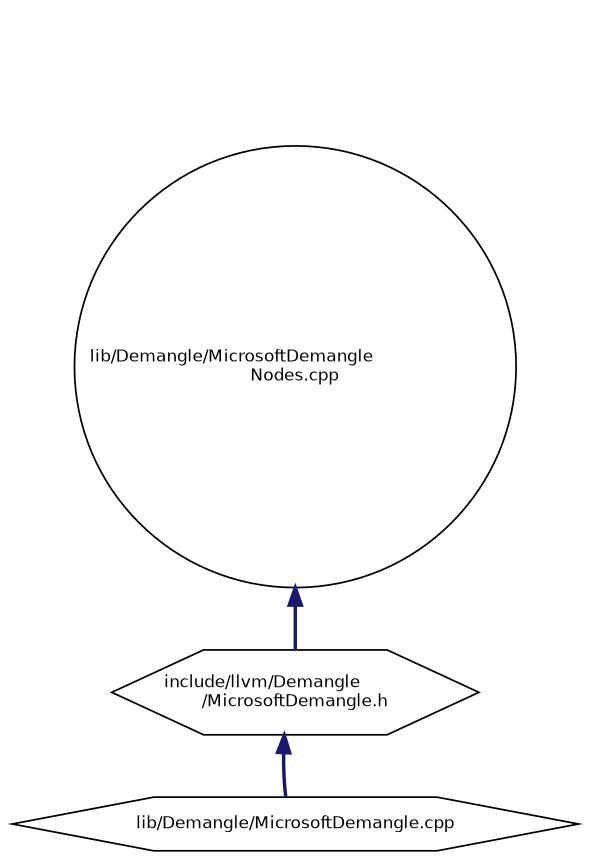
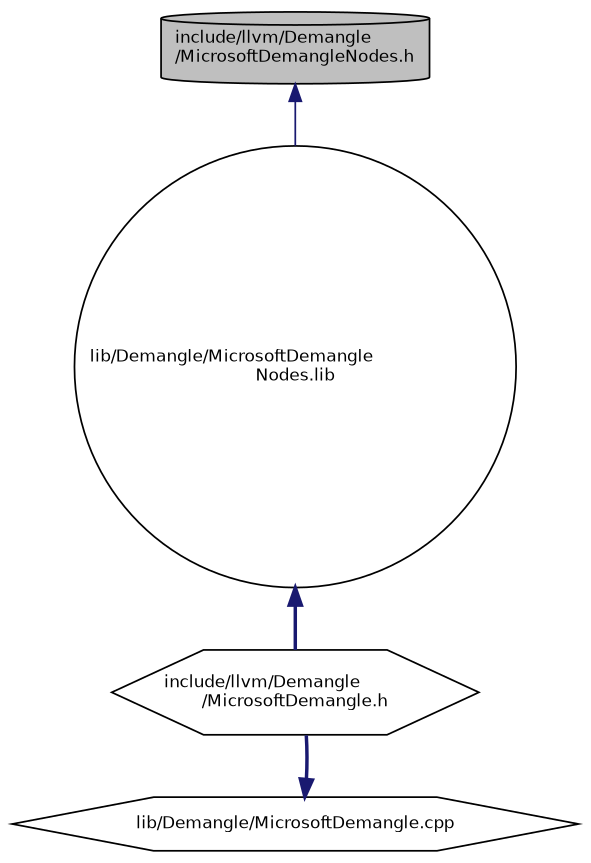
none -> (295, 48)
(295, 367) -> (295, 367)
(284, 775) -> (307, 757)
